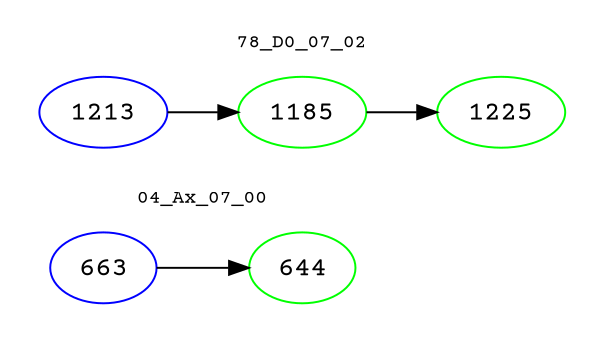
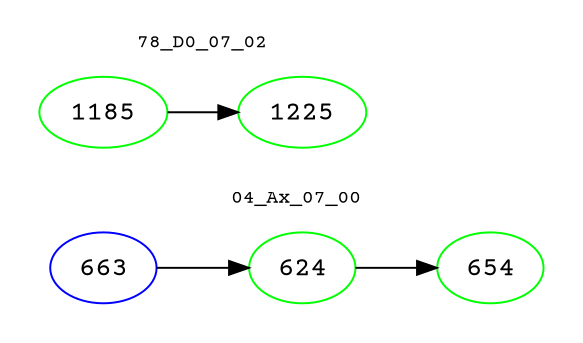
(103, 112) -> none
(302, 268) -> (302, 268)
none -> (490, 268)
